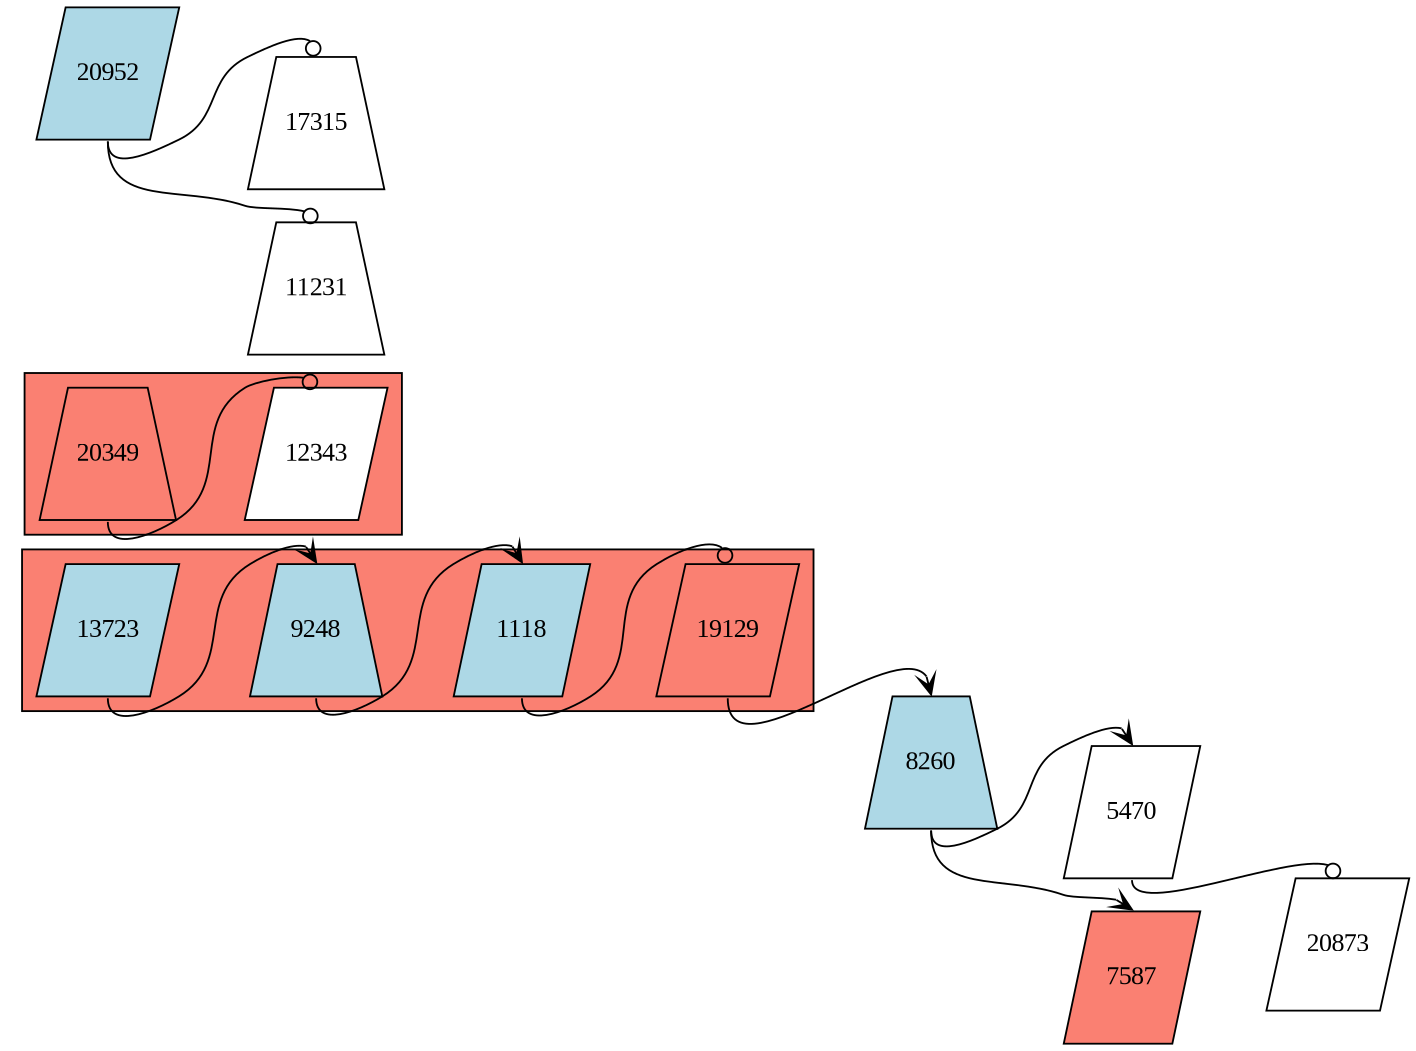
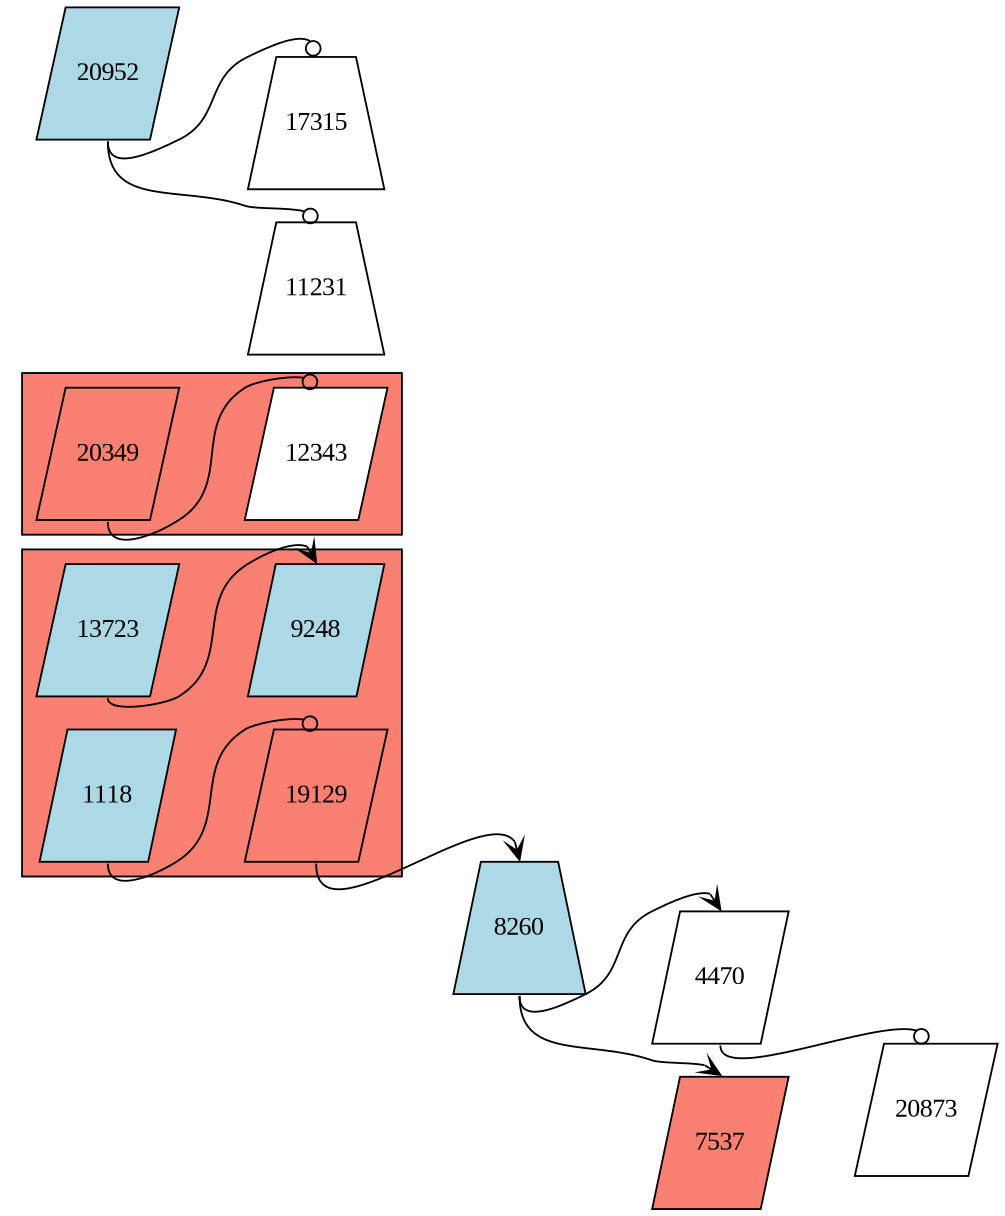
(108, 454) -> (108, 454)
(316, 630) -> (316, 630)
(416, 639) -> none
(1132, 812) -> (720, 978)
(1132, 978) -> (720, 1143)
